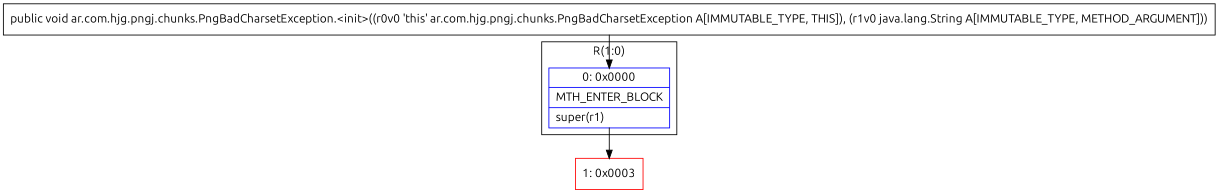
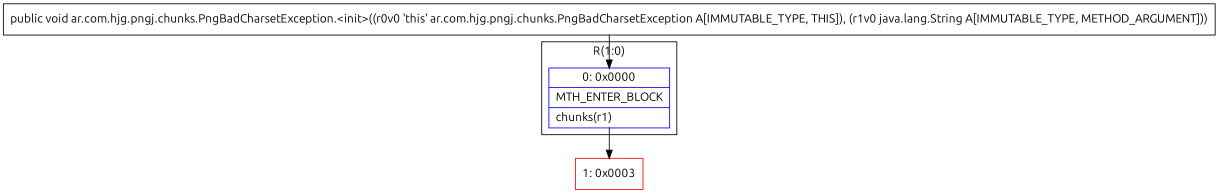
(580, 117) -> (584, 117)
